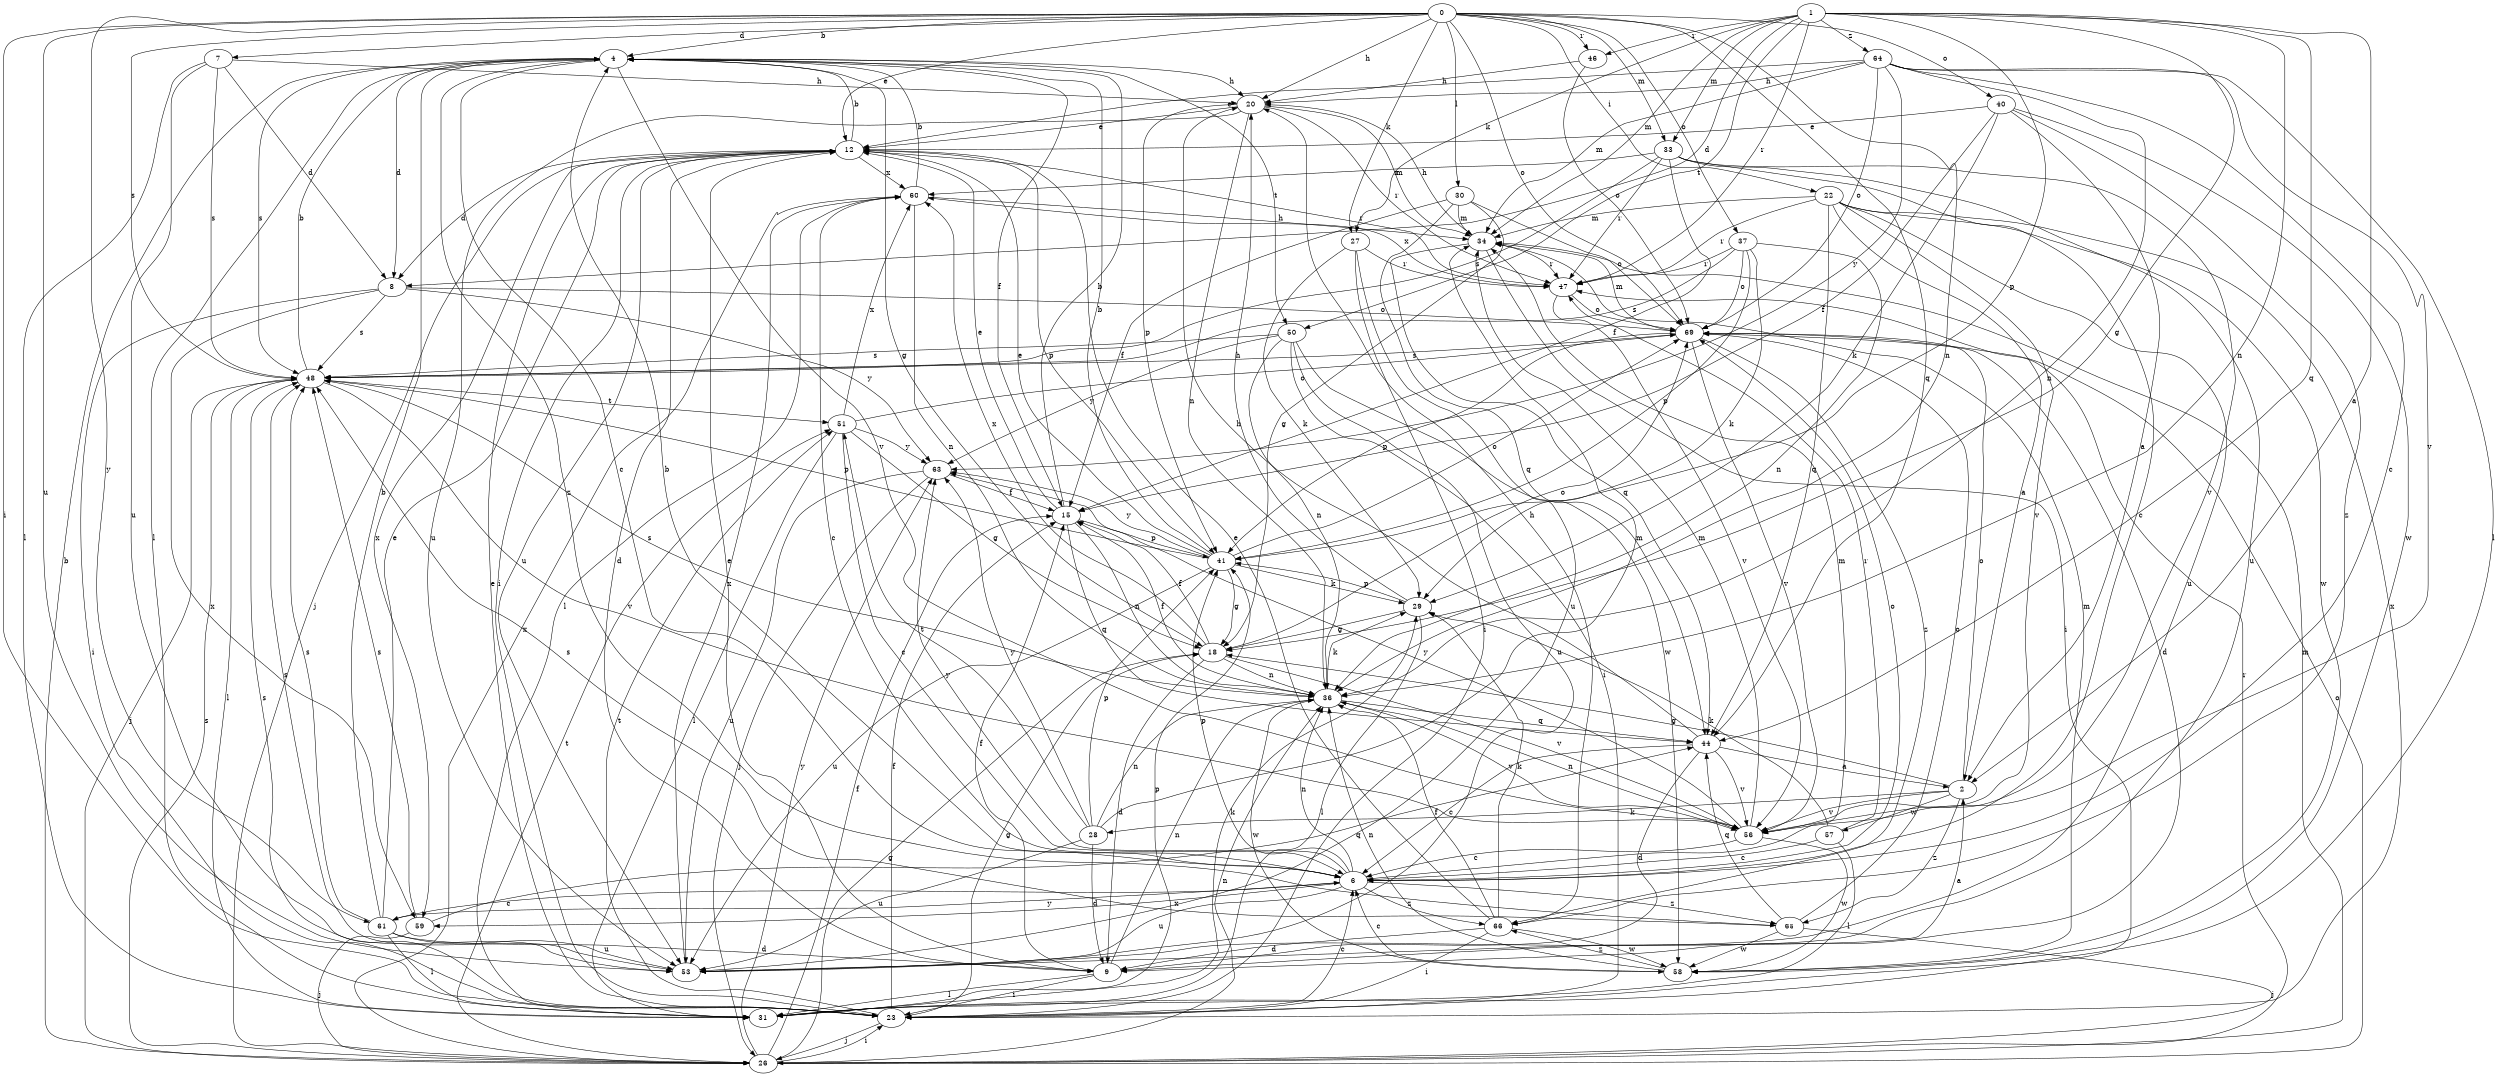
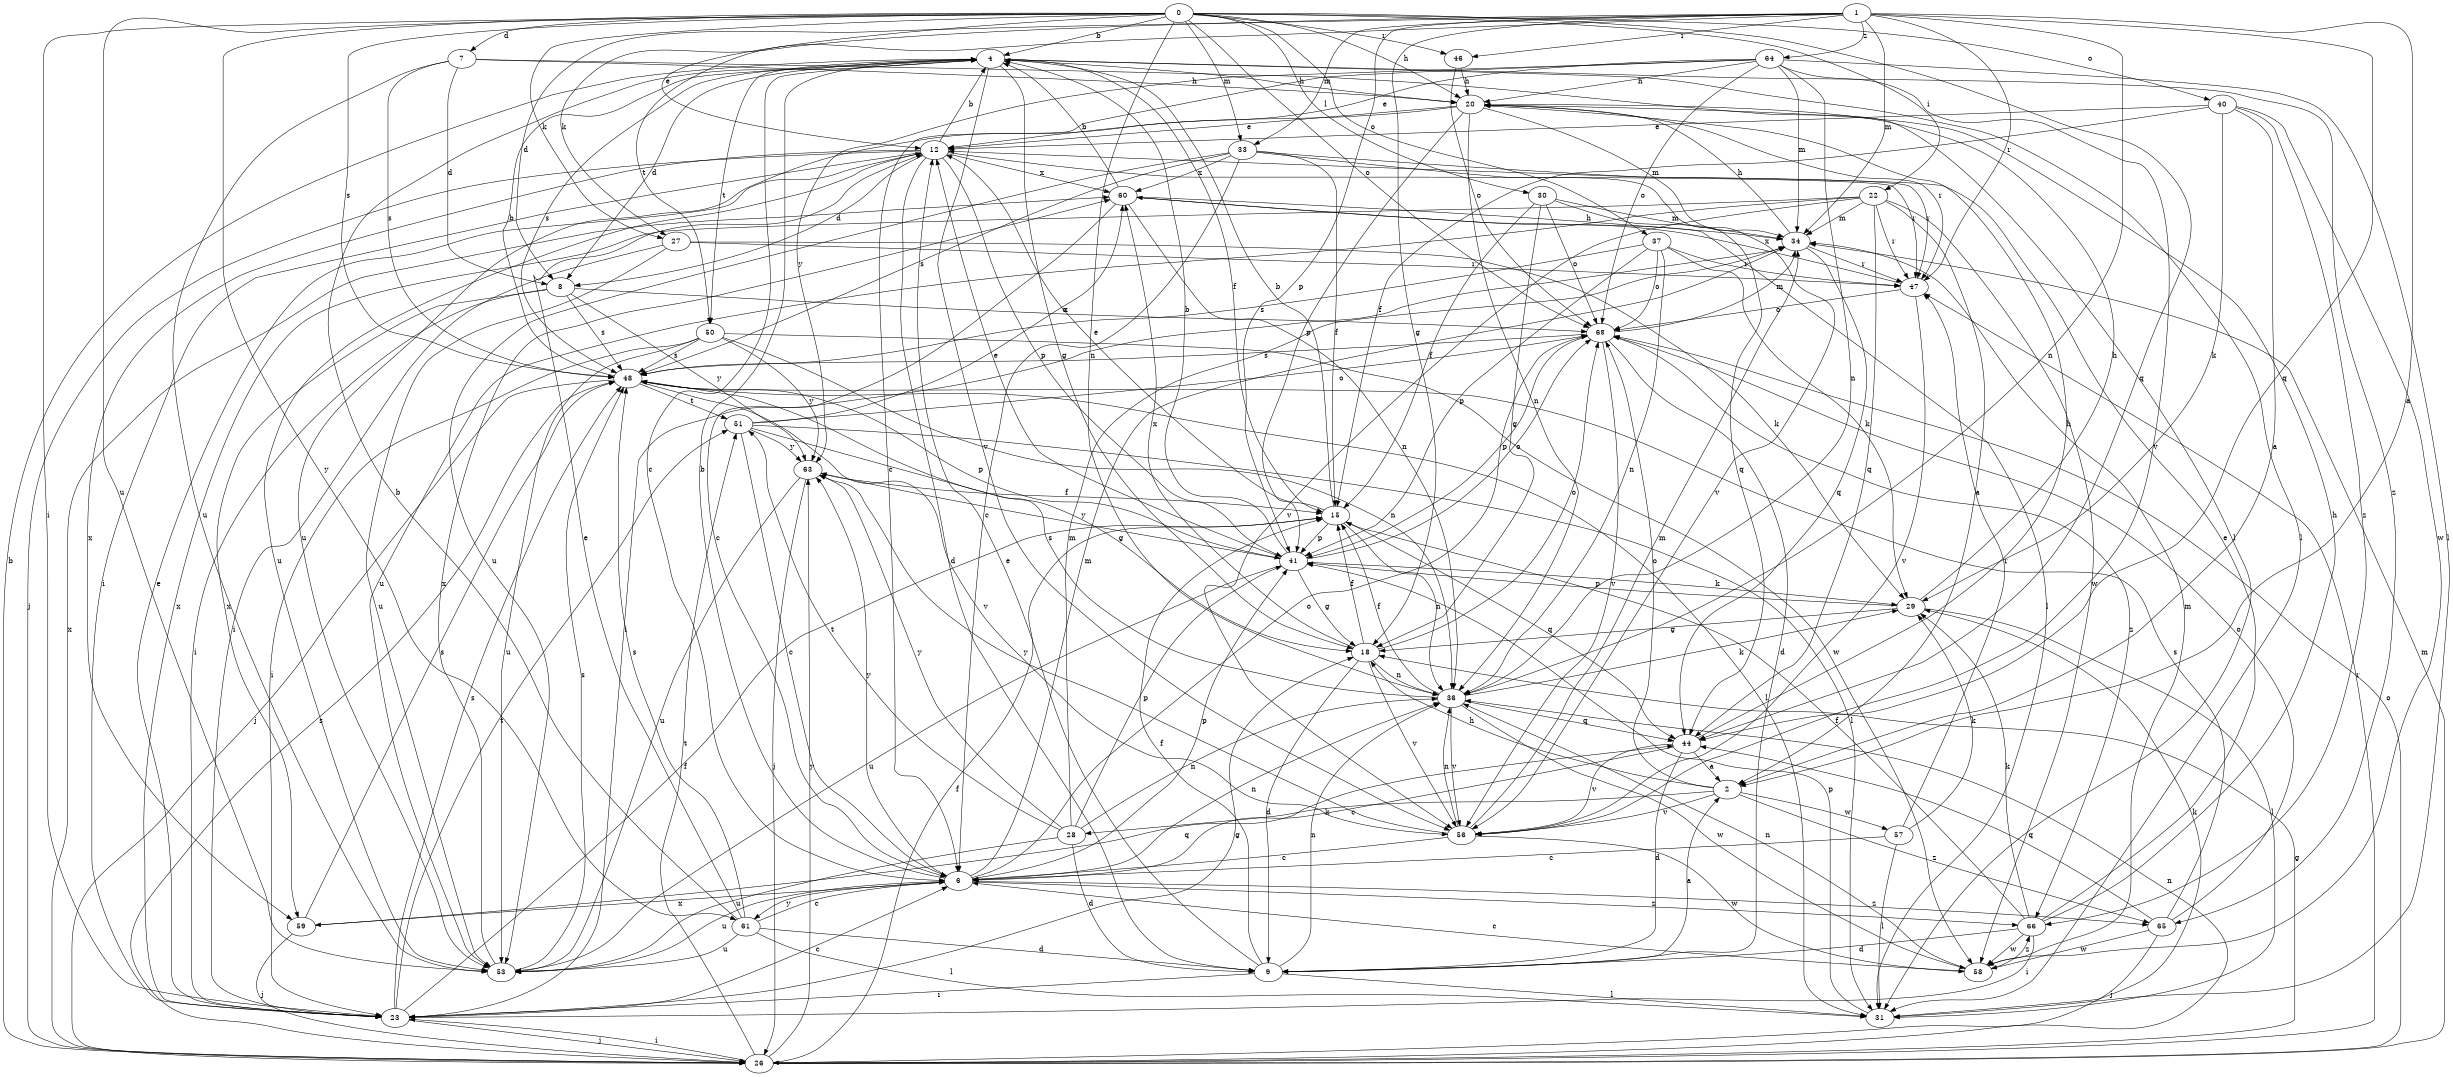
(727, 451) -> (956, 468)
(1674, 721) -> (1472, 721)
(1427, 799) -> (1717, 633)
